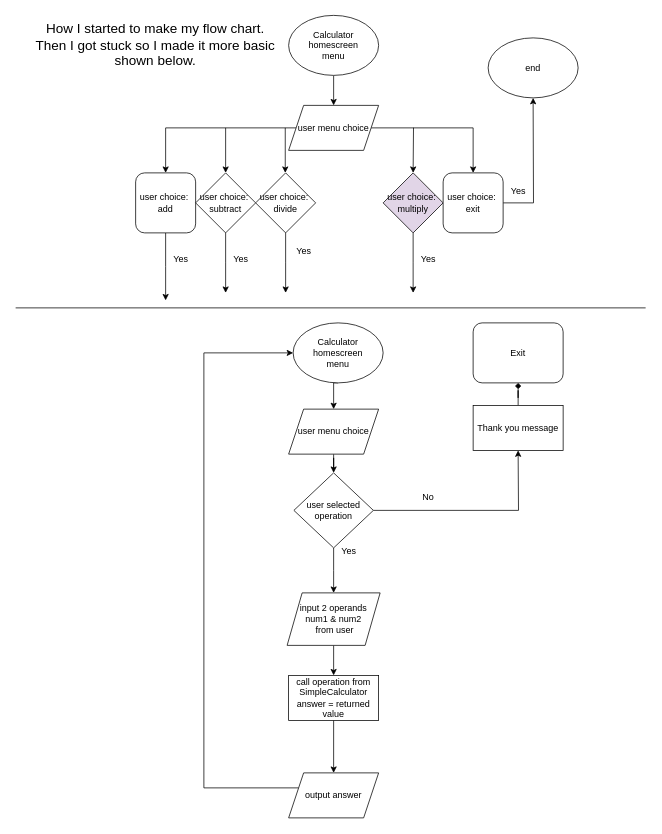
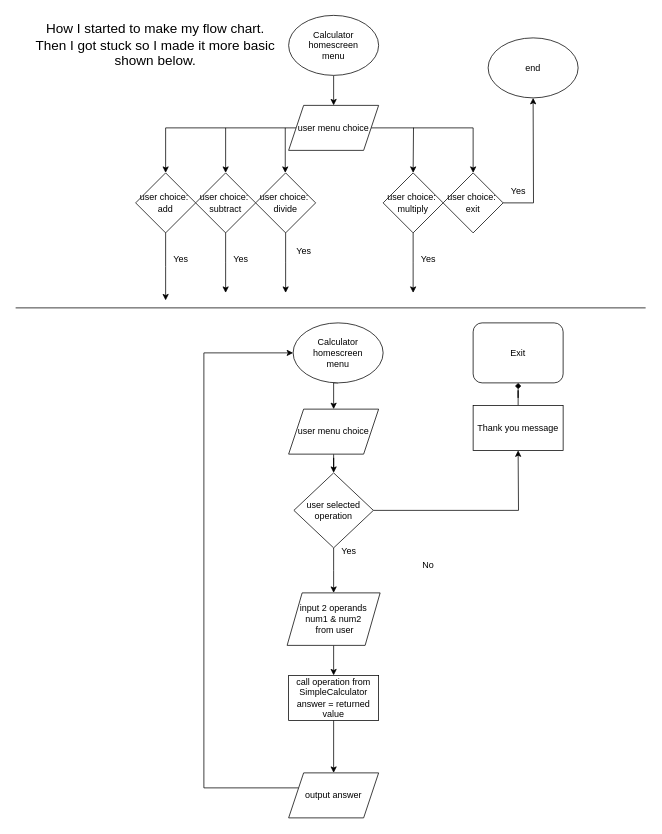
(165, 203) -> (165, 203)
(413, 203) -> (413, 203)
(473, 203) -> (473, 203)
(428, 498) -> (428, 565)
